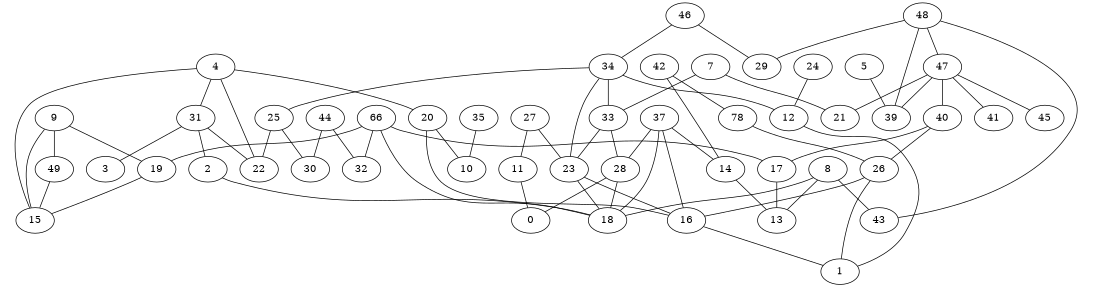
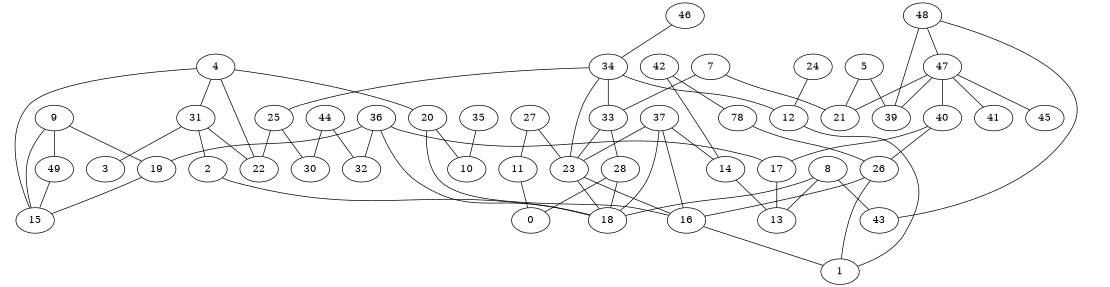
(762, 67) -> none
none -> (852, 92)
(376, 118) -> (376, 118)
(638, 146) -> (610, 146)
